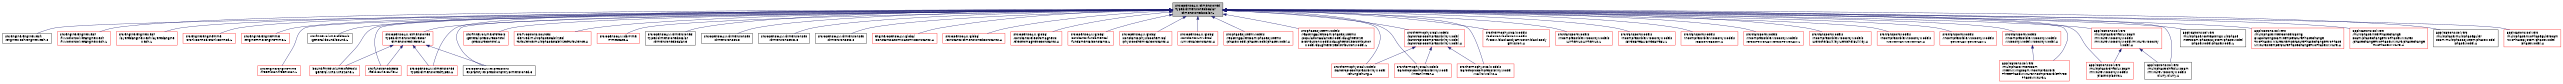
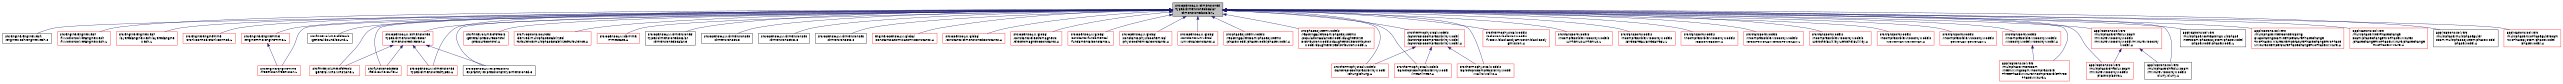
none -> (273, 56)
(335, 71) -> (335, 71)
